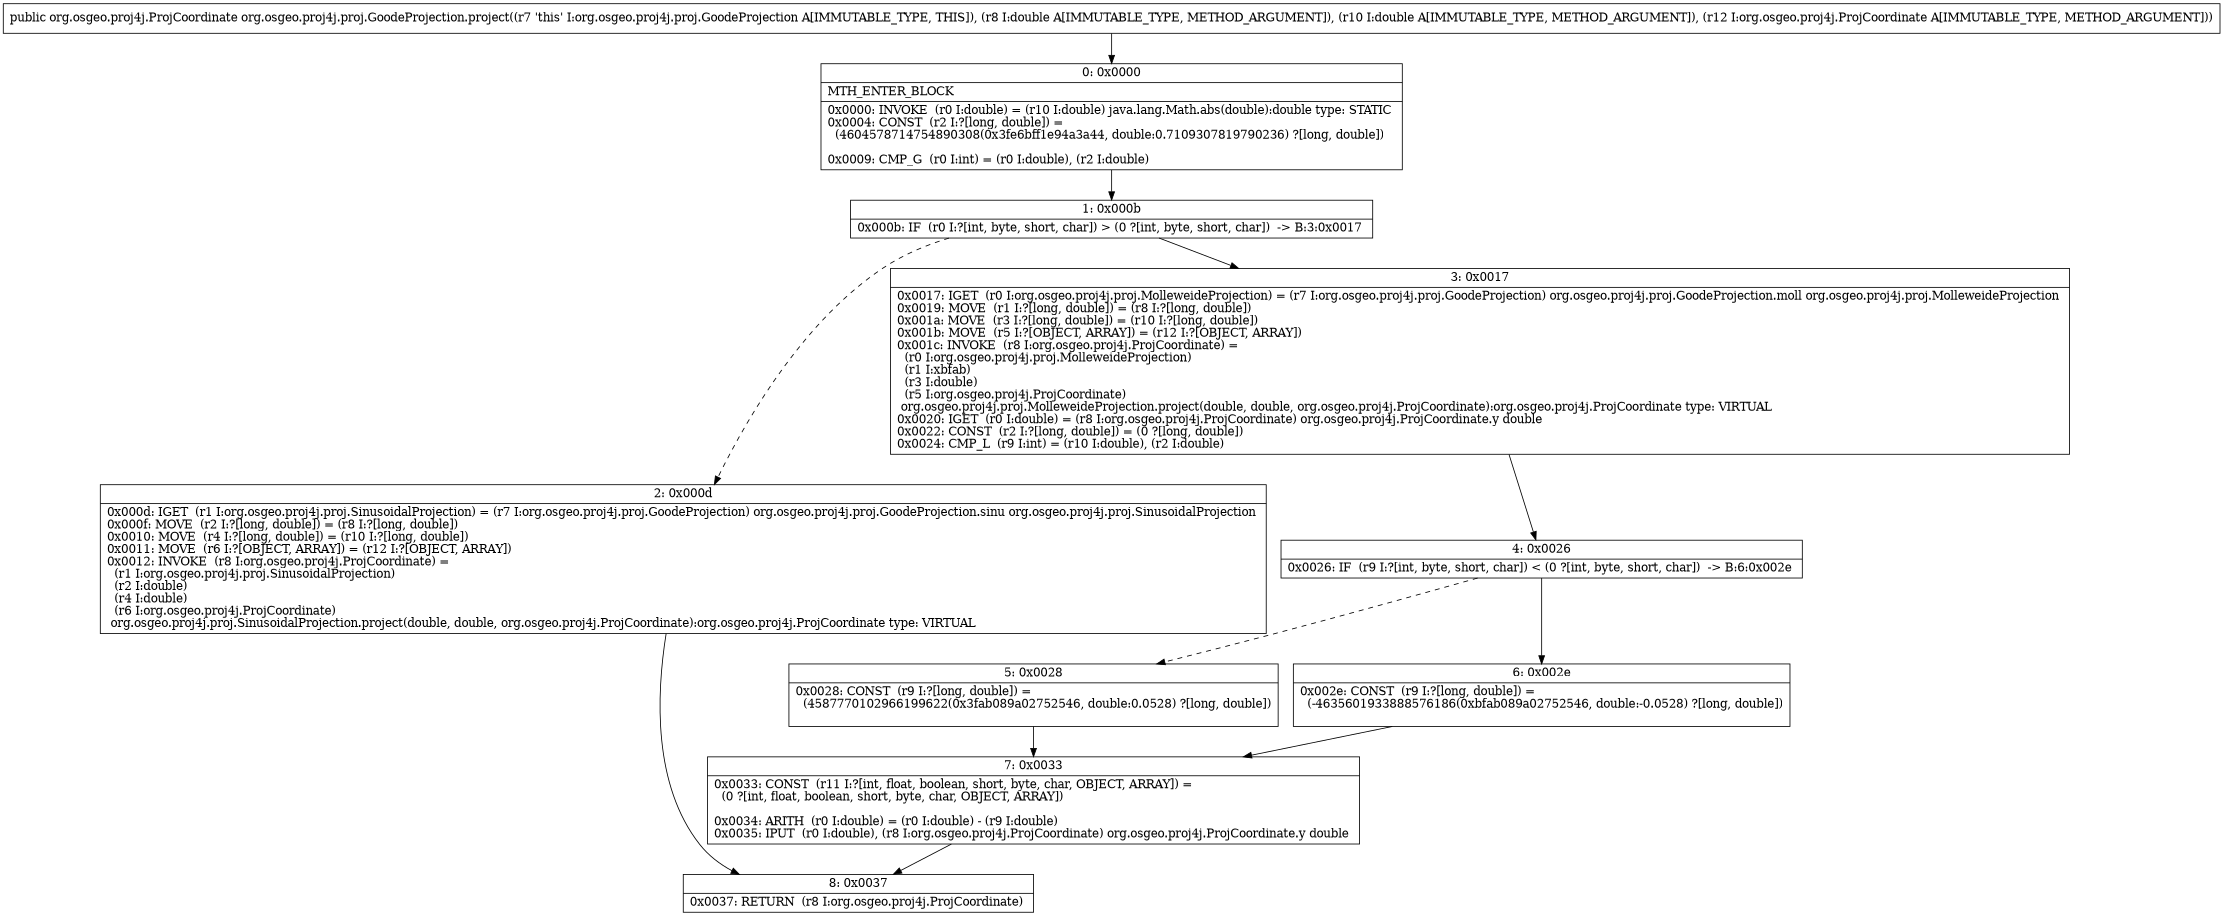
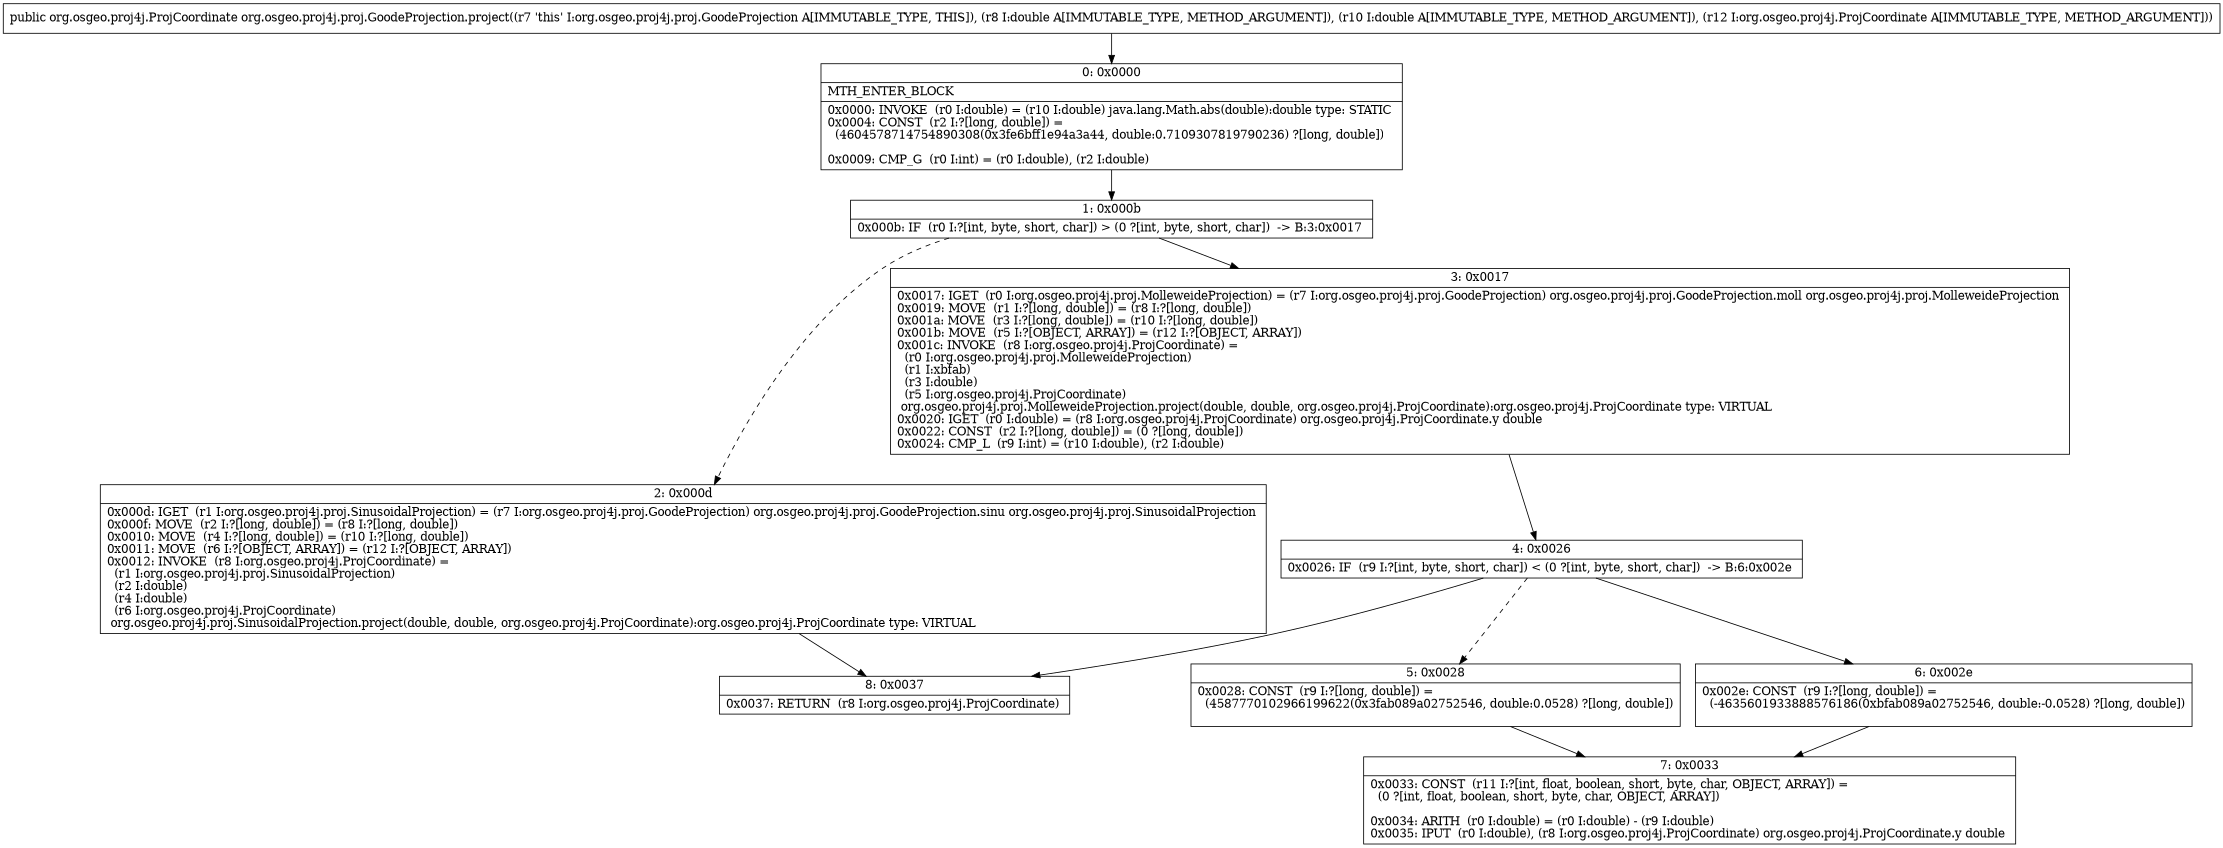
(926, 857) -> (1264, 636)
